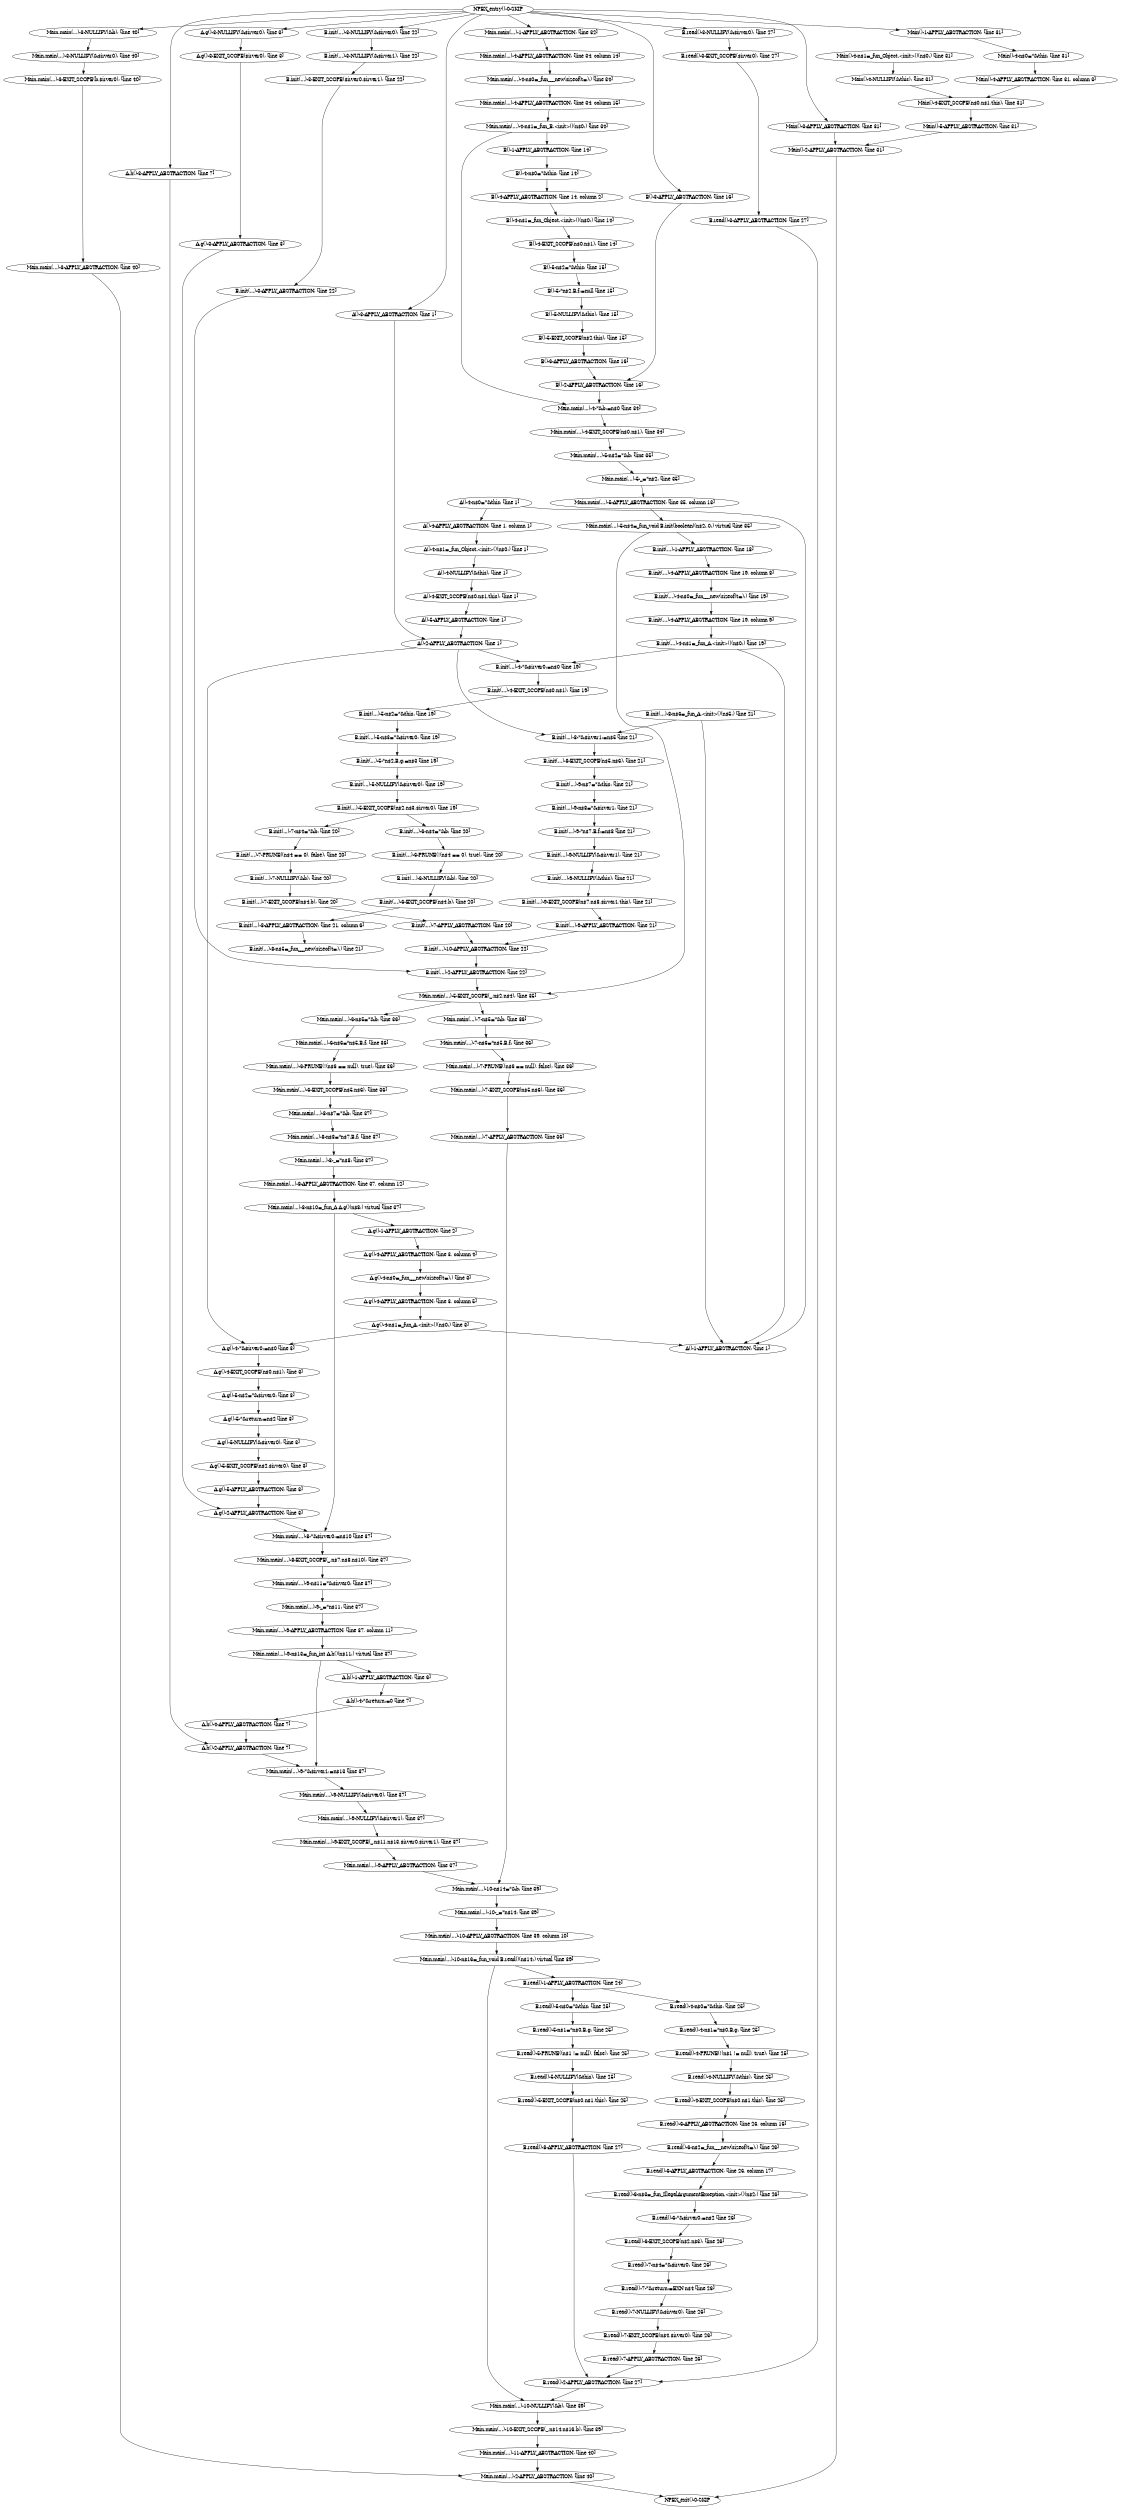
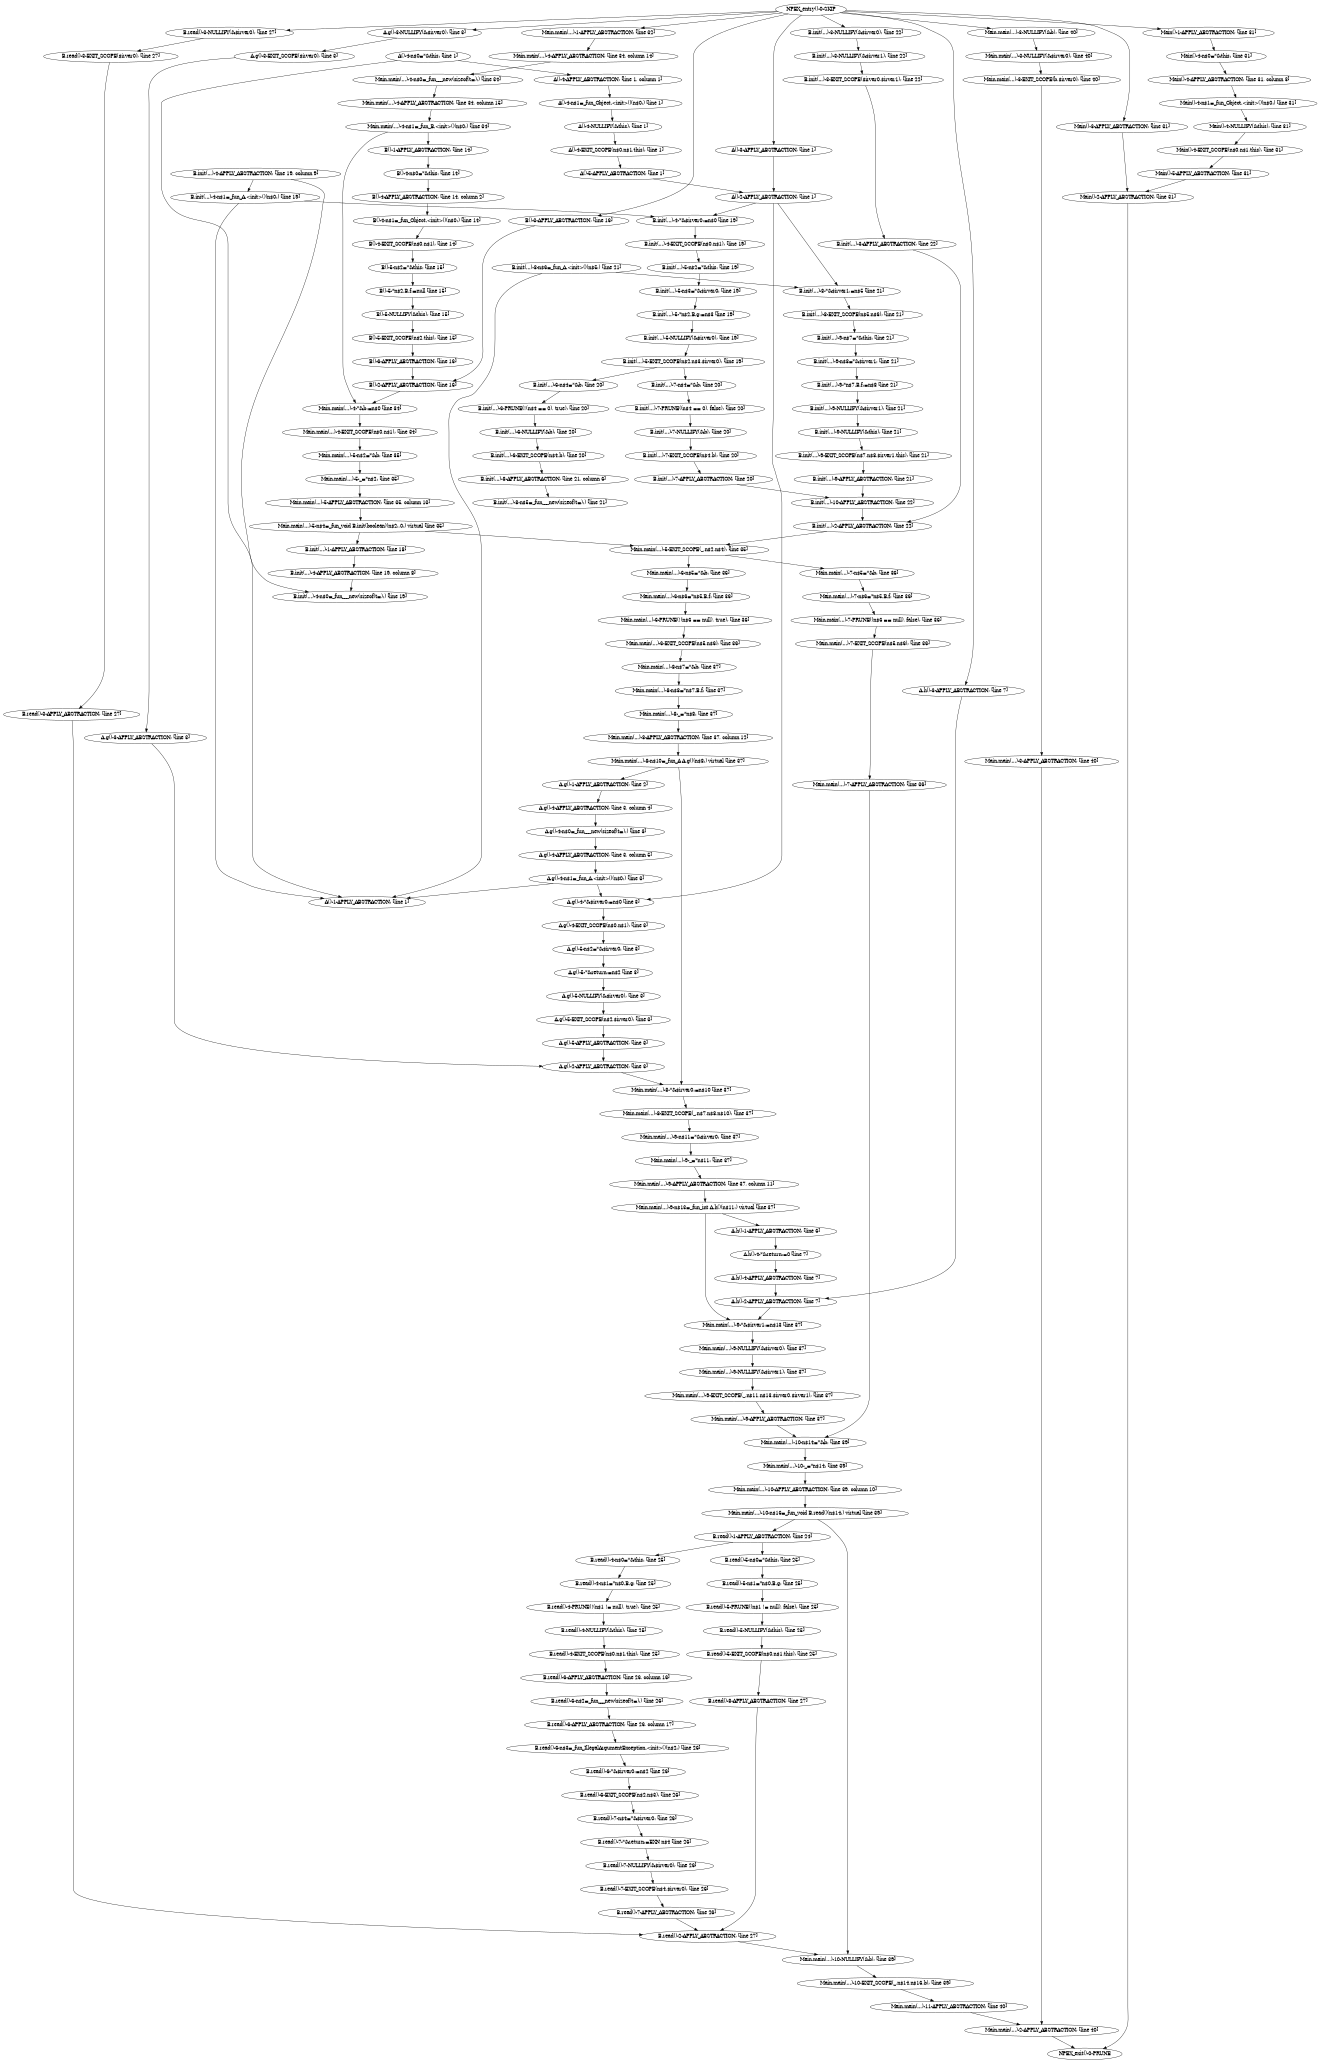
(1005, 91) -> (1233, 90)
(711, 607) -> (260, 387)
(687, 2500) -> (1085, 2054)
